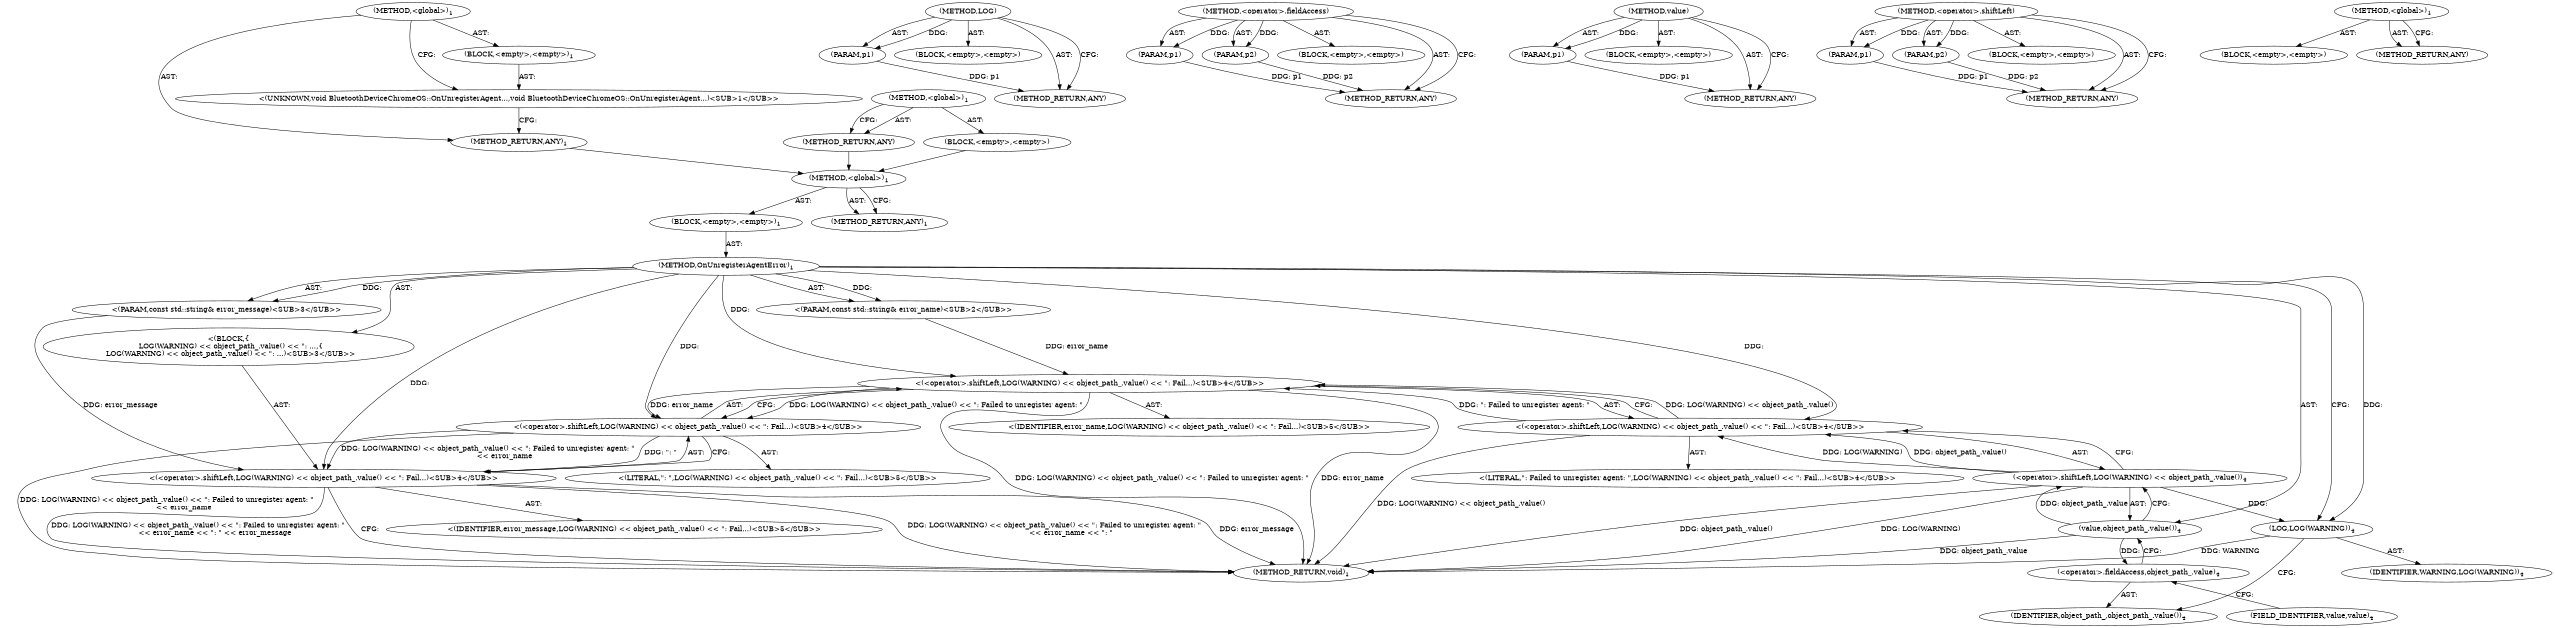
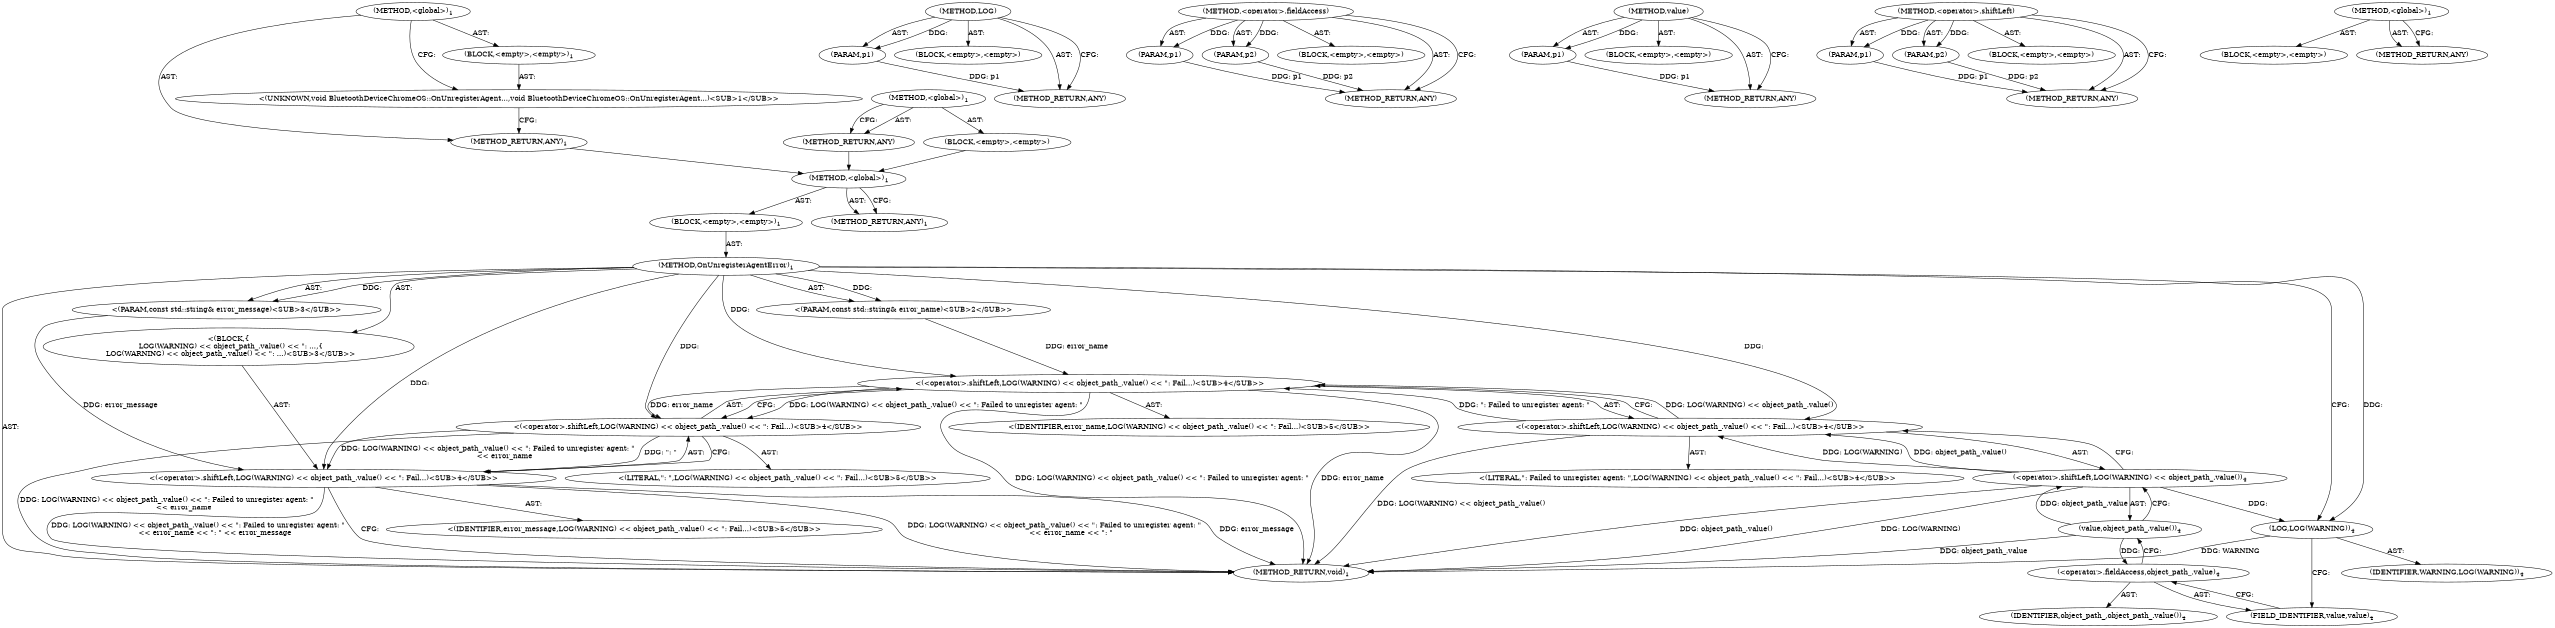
(1933, 280) -> (129, 560)
(2249, 585) -> (2312, 571)
none -> (2199, 600)
